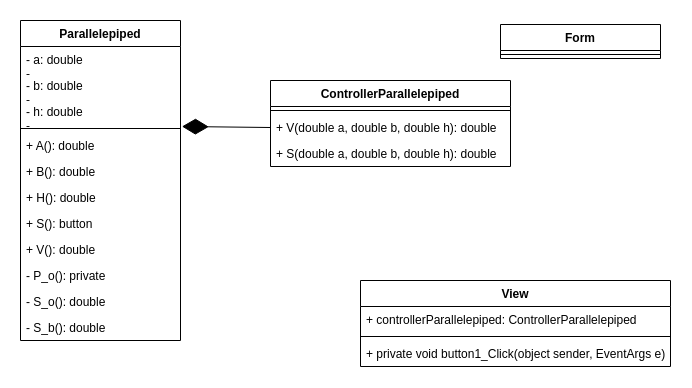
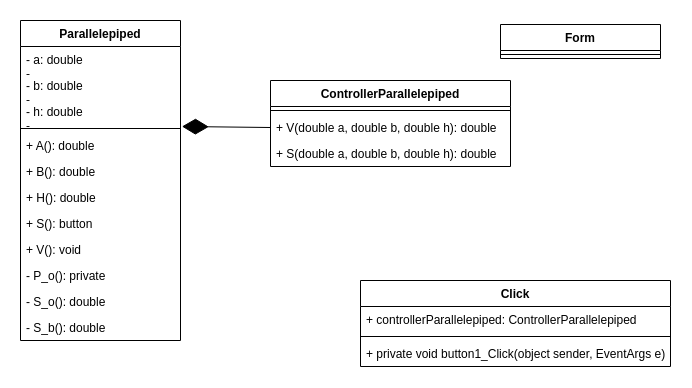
(64, 251) -> (57, 251)
(516, 295) -> (516, 295)
